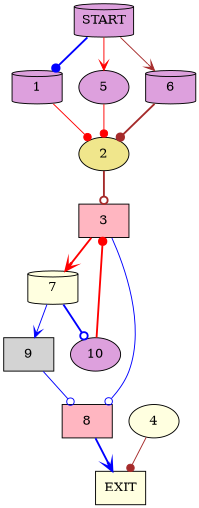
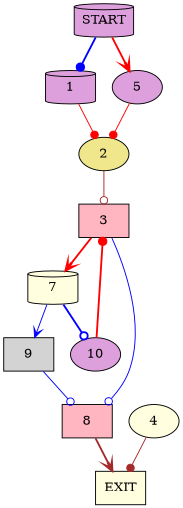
(104, 49) -> (119, 50)
(171, 87) -> none
(104, 184) -> (104, 184)
(102, 450) -> (102, 450)
